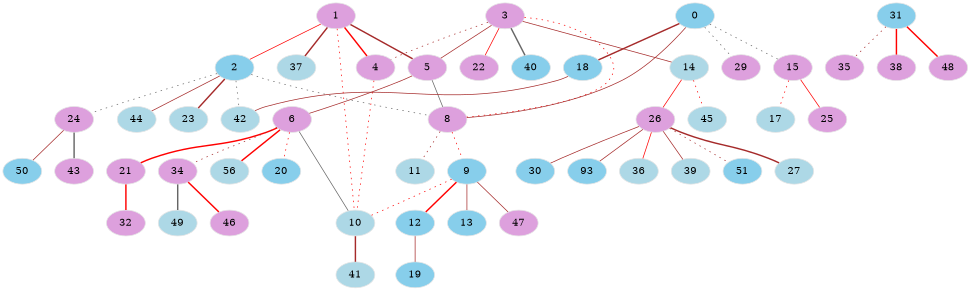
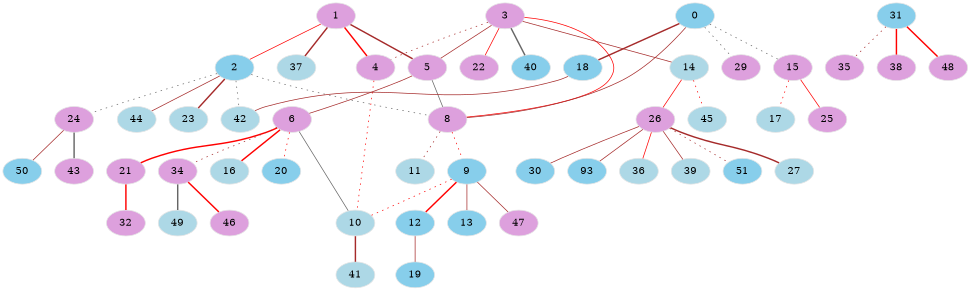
(609, 80) -> (609, 80)
(346, 119) -> none
(230, 171) -> (230, 171)
